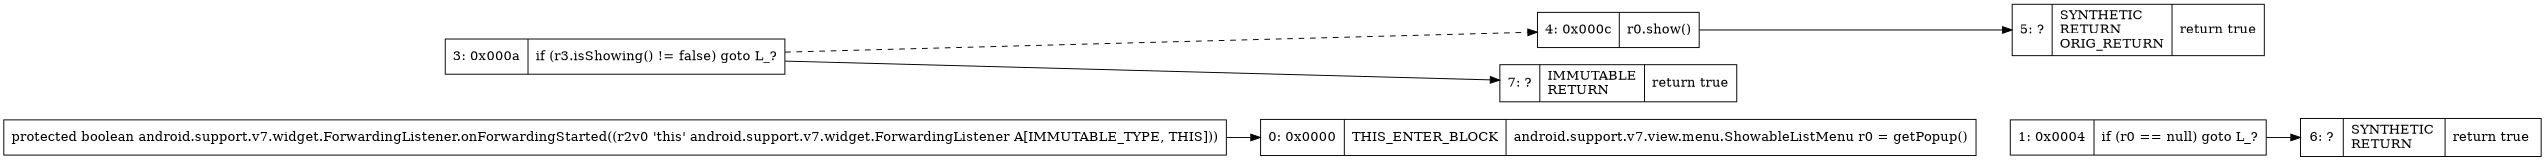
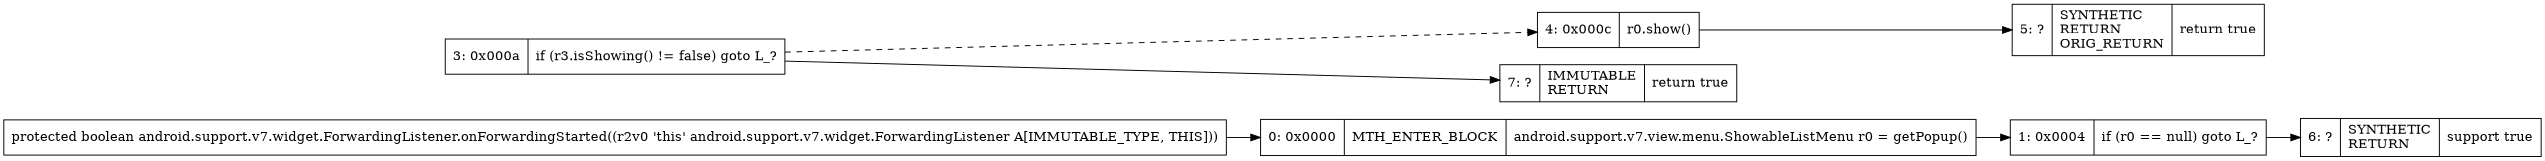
(1425, 137) -> (1425, 137)
none -> (1988, 137)
(2491, 137) -> (2490, 137)
